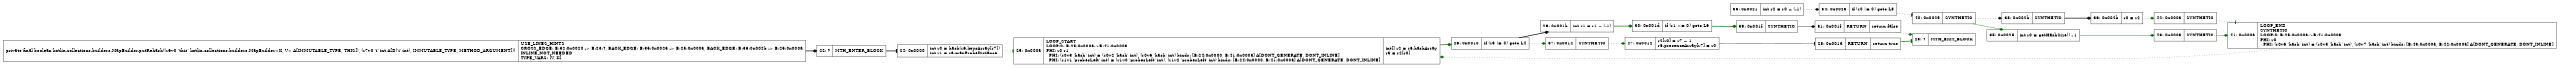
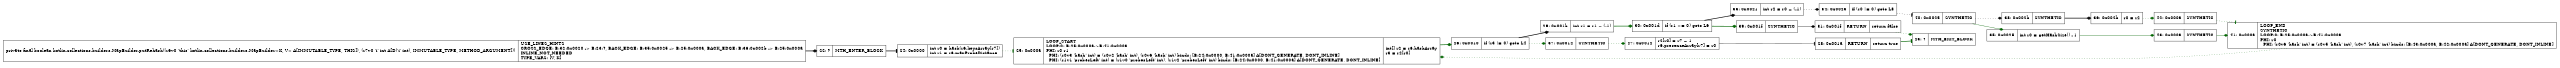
none -> (1718, 18)
